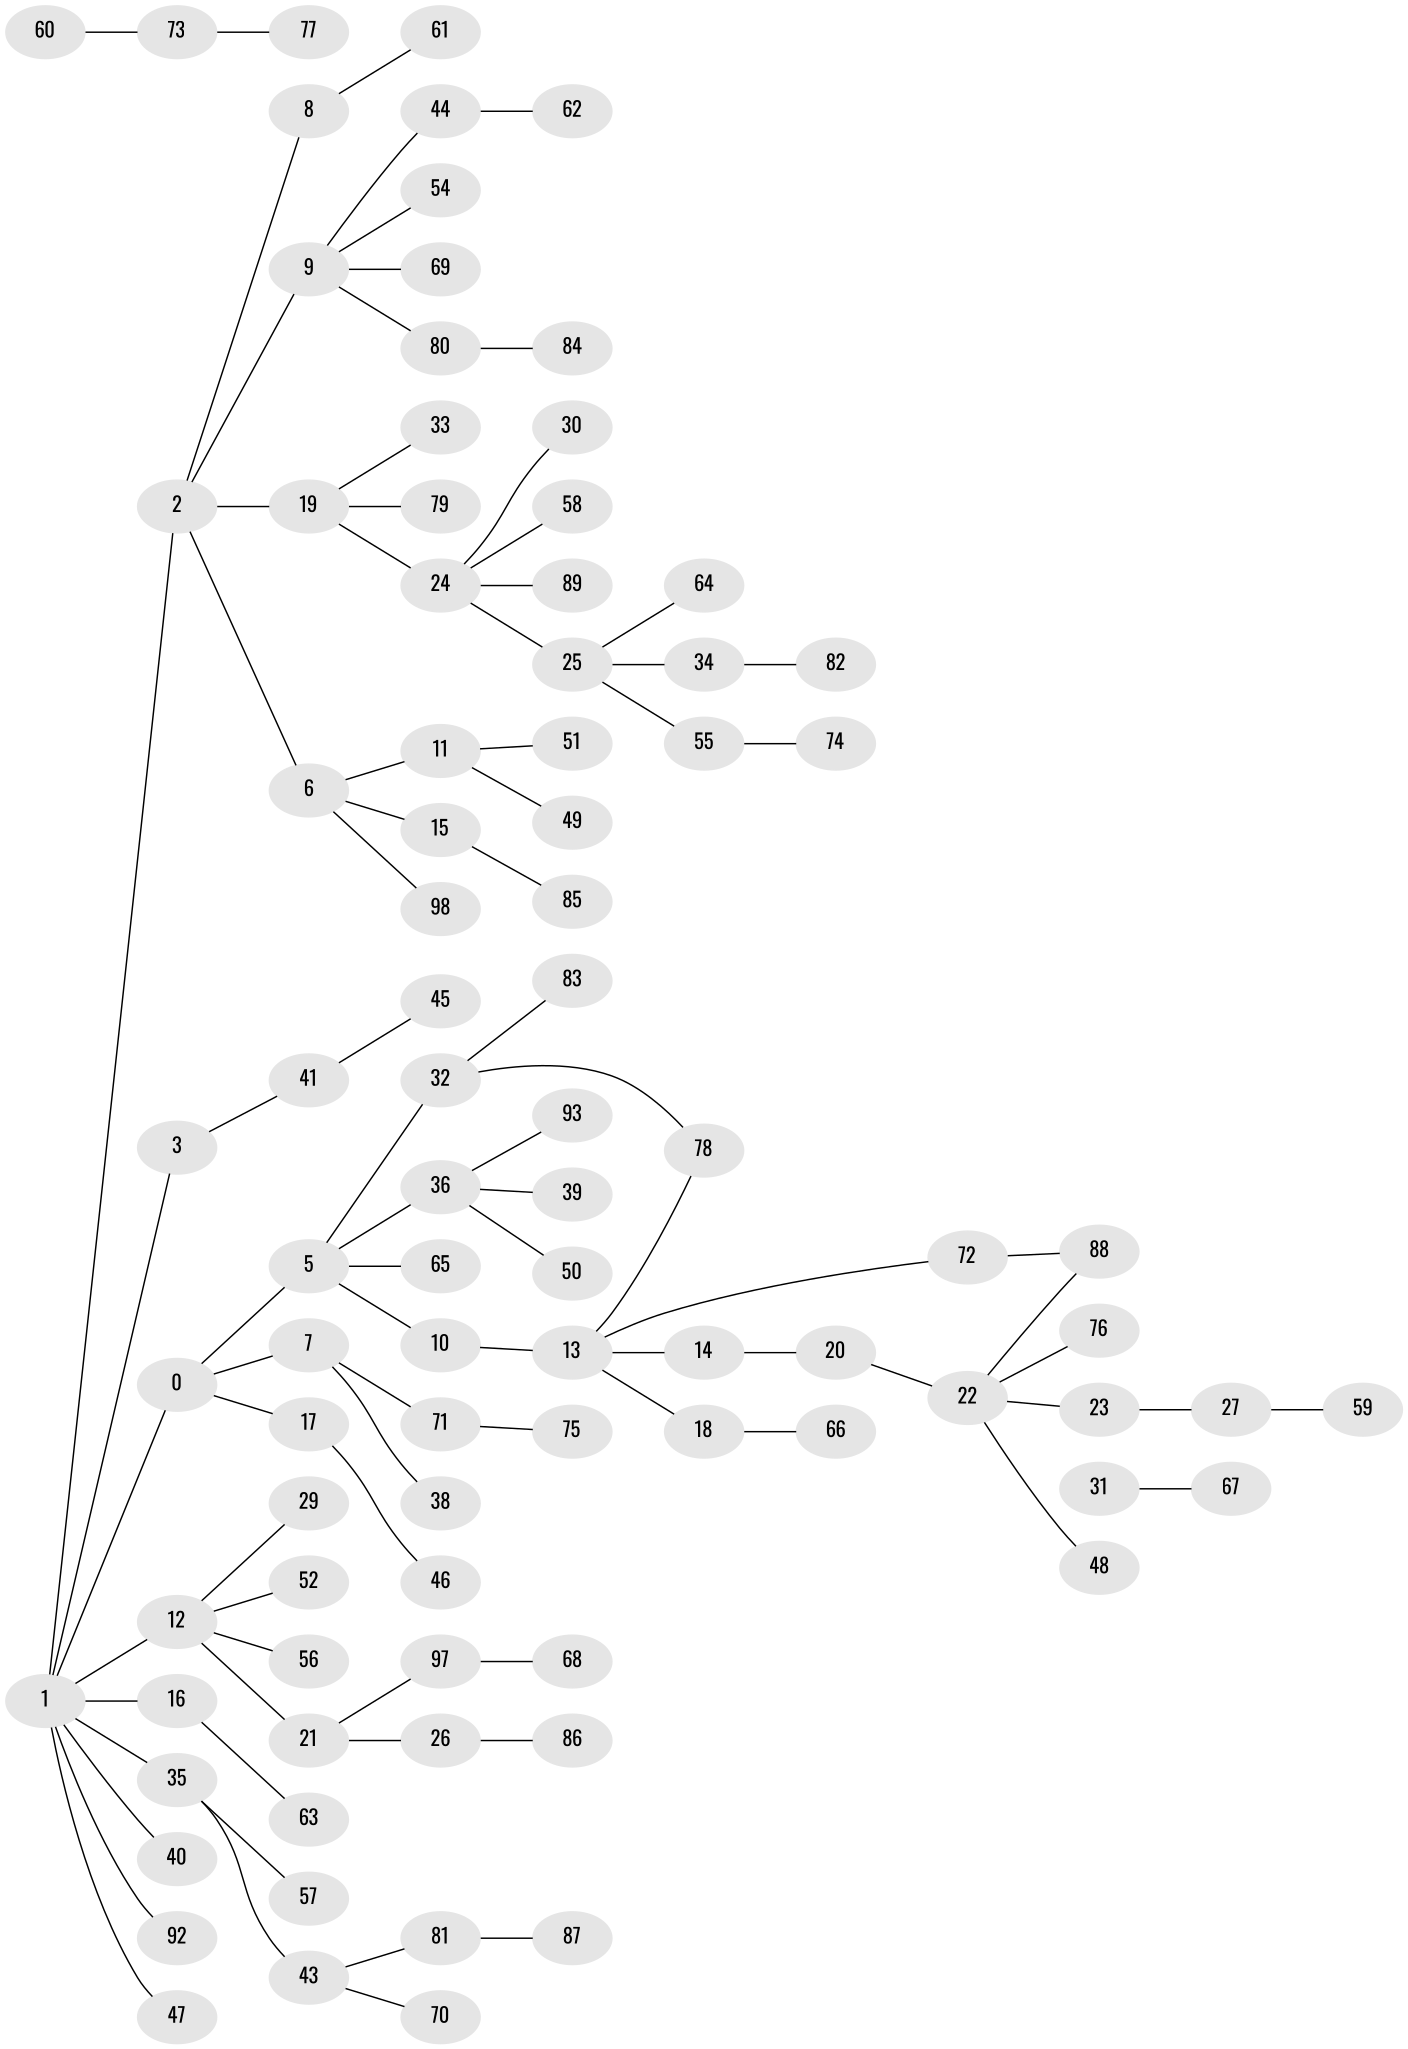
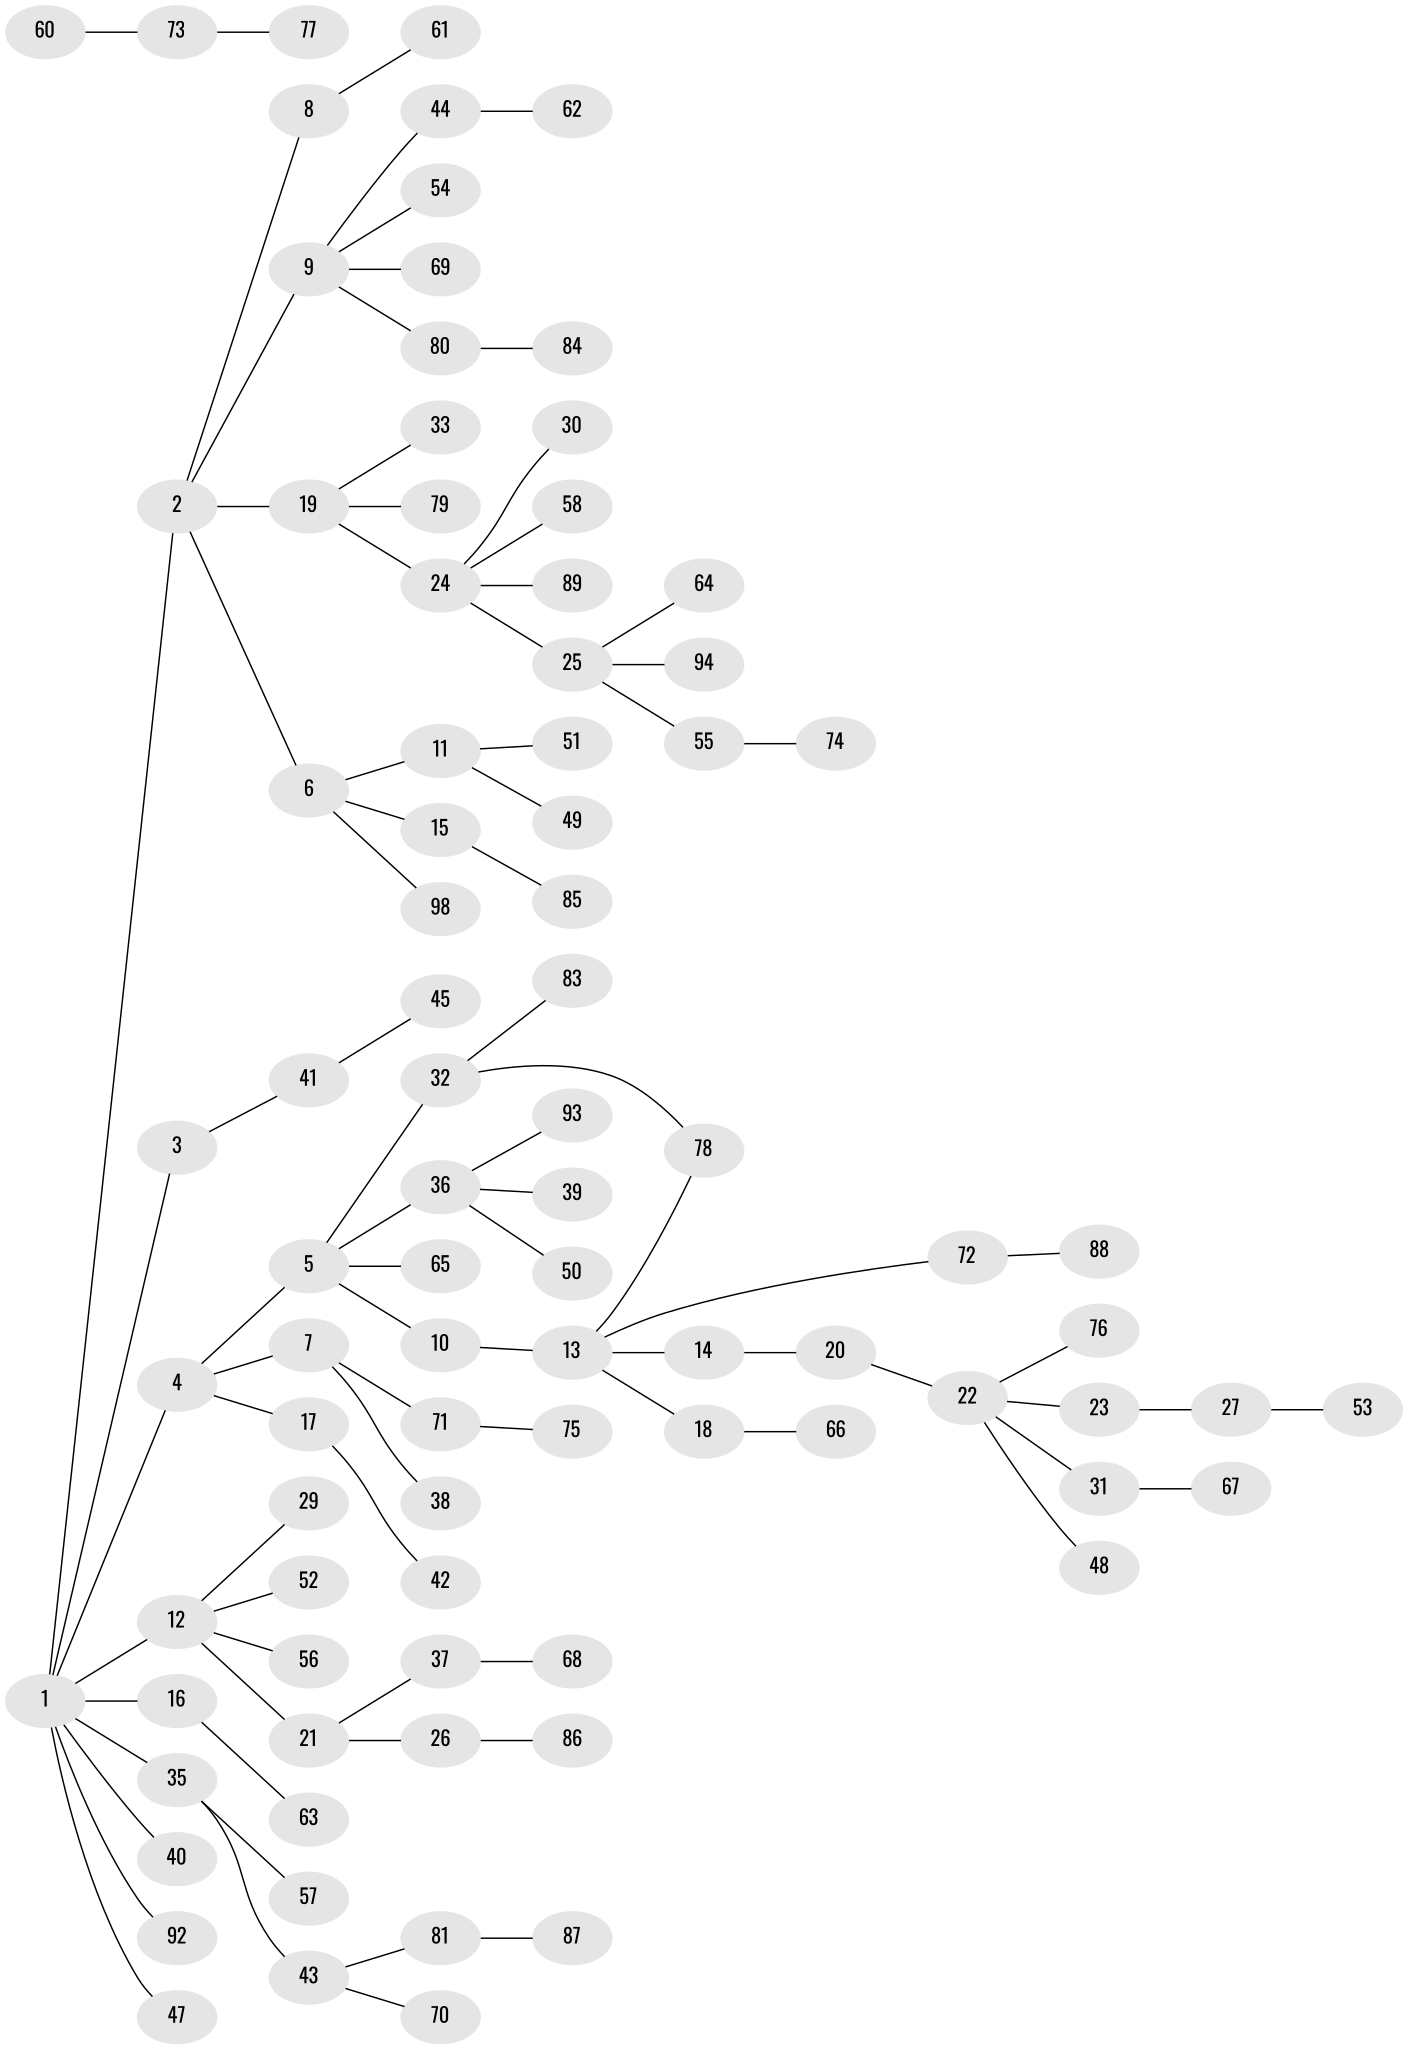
(704, 665) -> (704, 665)
(836, 665) -> none
(1031, 1324) -> (1034, 1443)
(177, 1385) -> (177, 1385)
(1363, 1410) -> (1363, 1410)
(441, 1582) -> (441, 1582)
(441, 1662) -> (441, 1662)
